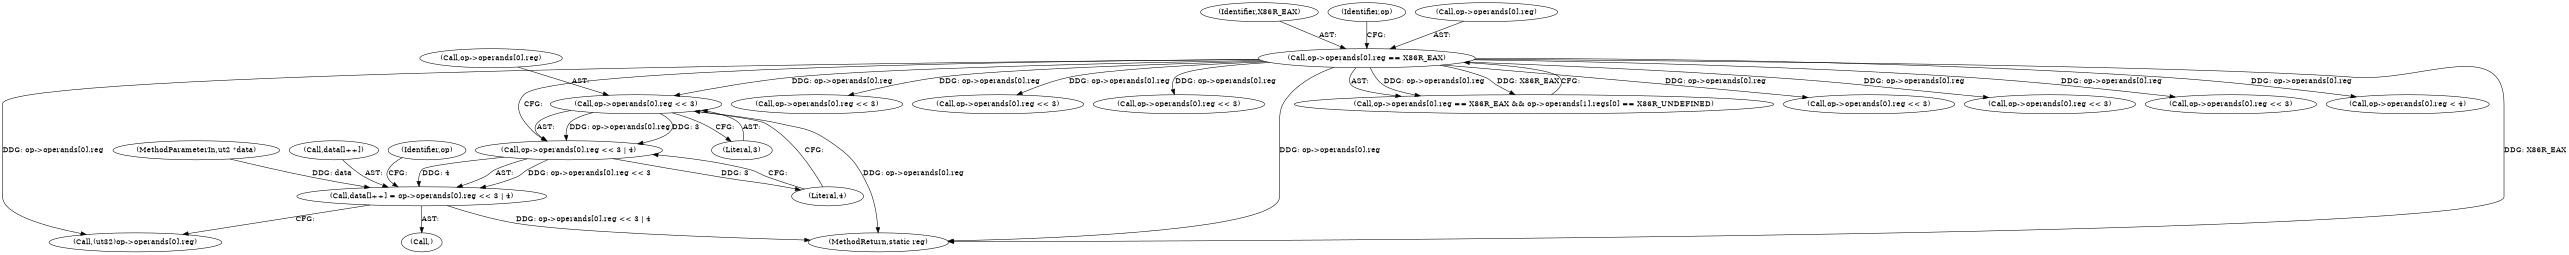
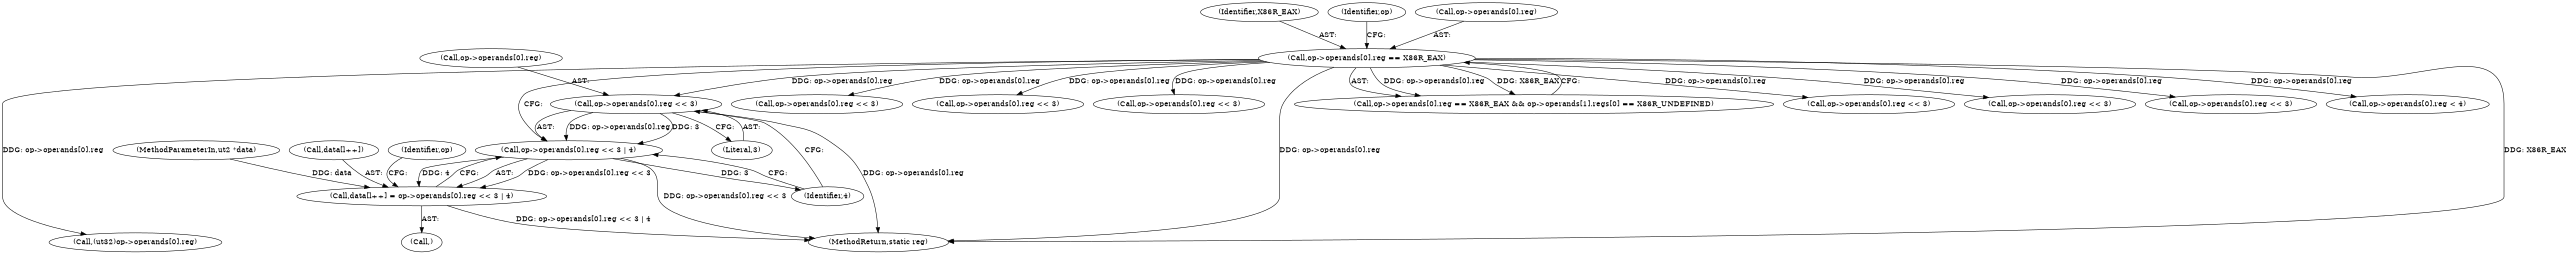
(828, 196) -> (828, 196)
(279, 219) -> (464, 168)
none -> (699, 221)
